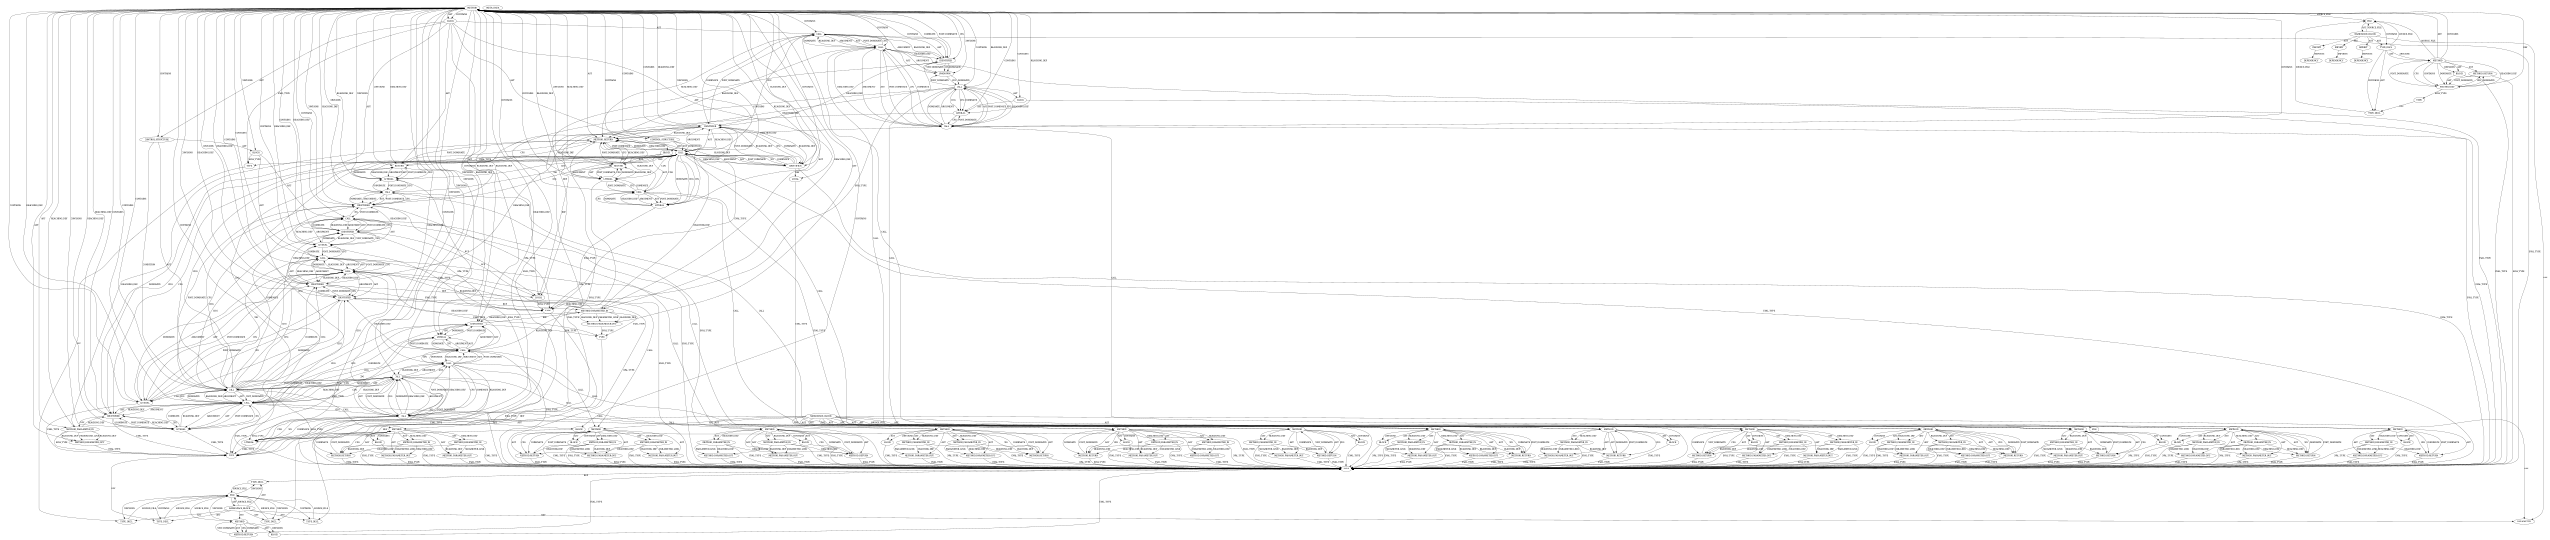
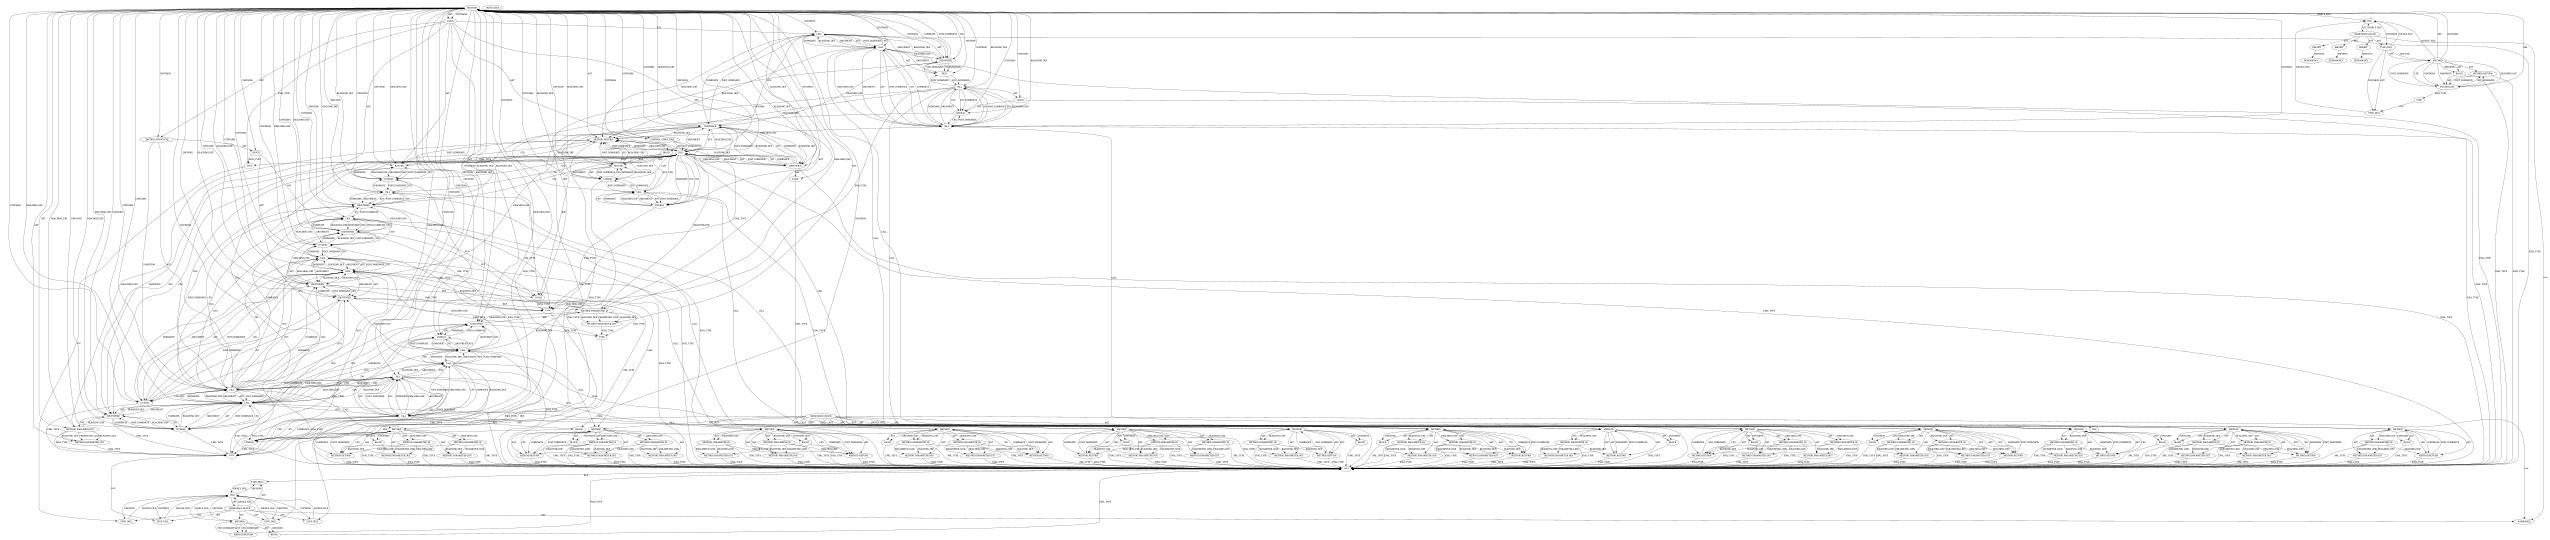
(945, 74) -> (945, 74)
(2524, 522) -> (2524, 522)
